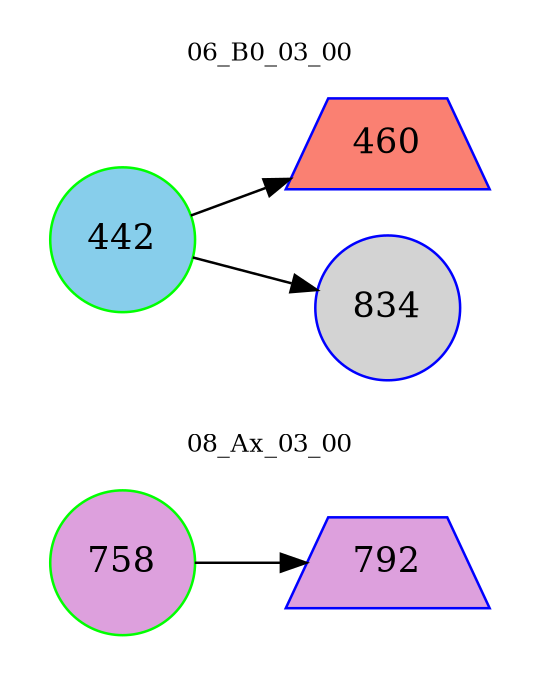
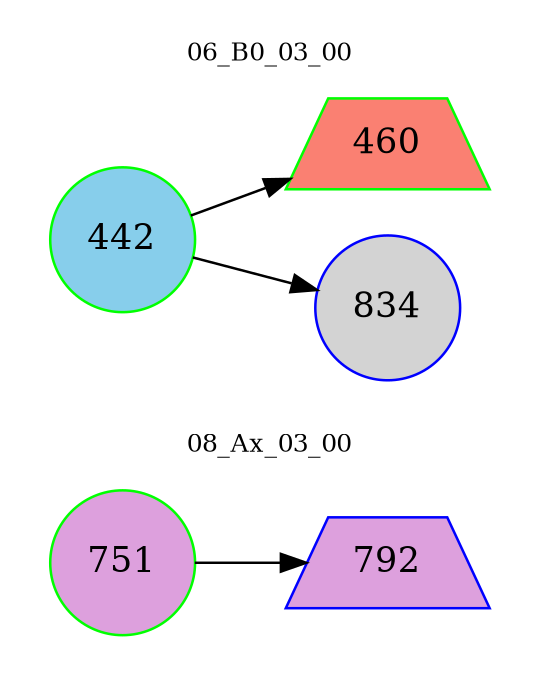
(388, 144) -> (388, 144)
(123, 563) -> (123, 563)
